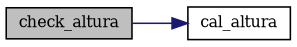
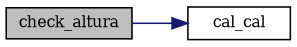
(239, 23) -> (239, 23)
